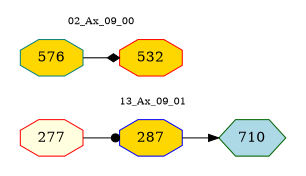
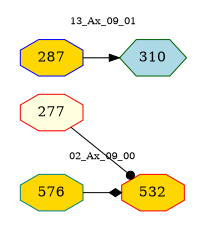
(97, 138) -> (103, 153)
(252, 138) -> (153, 58)
